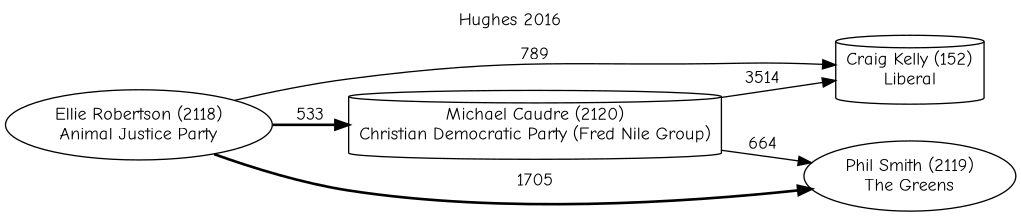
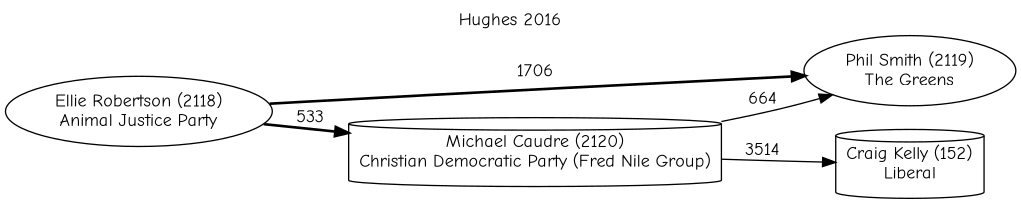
(527, 64) -> none
(535, 181) -> (535, 71)
